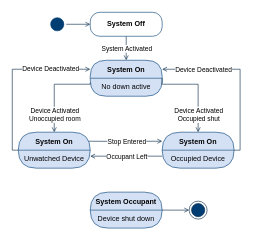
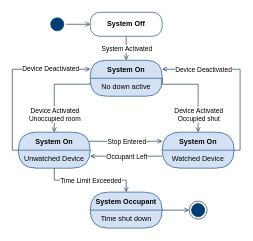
(198, 159) -> (198, 159)
none -> (89, 180)
(126, 219) -> (126, 219)
